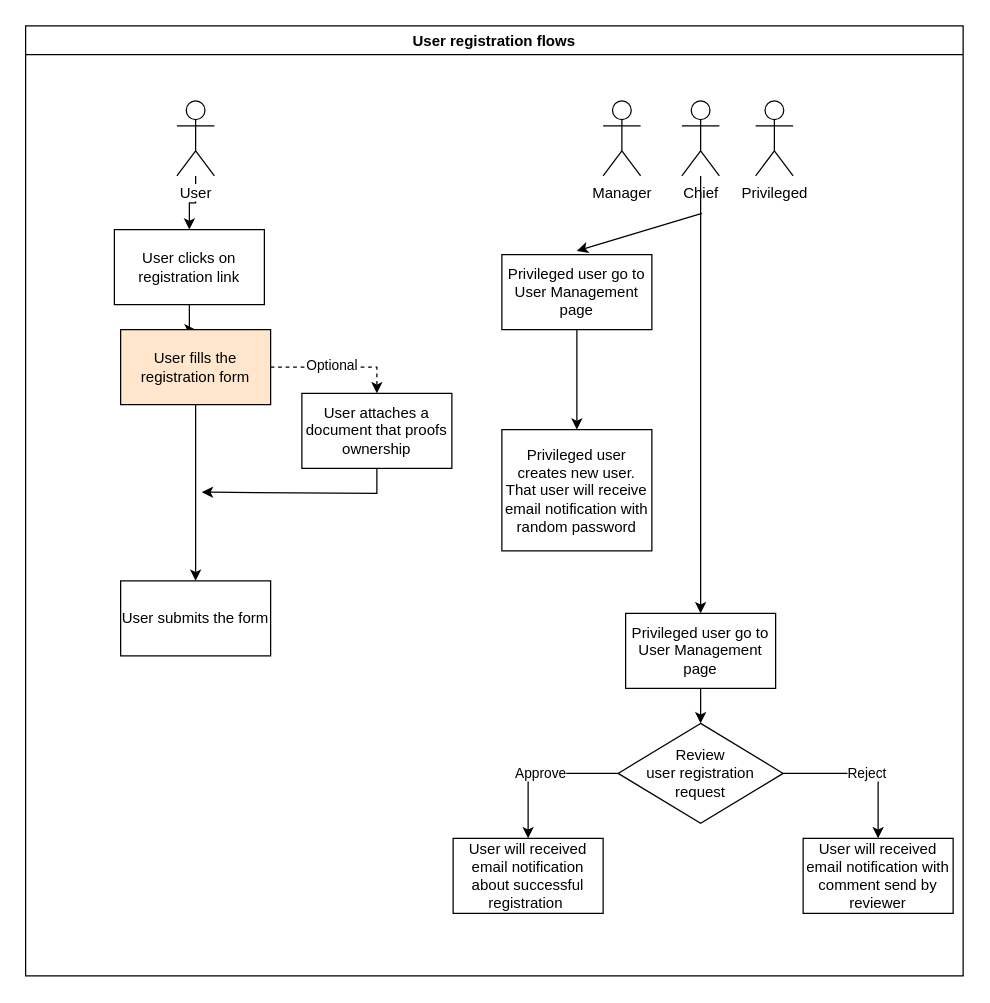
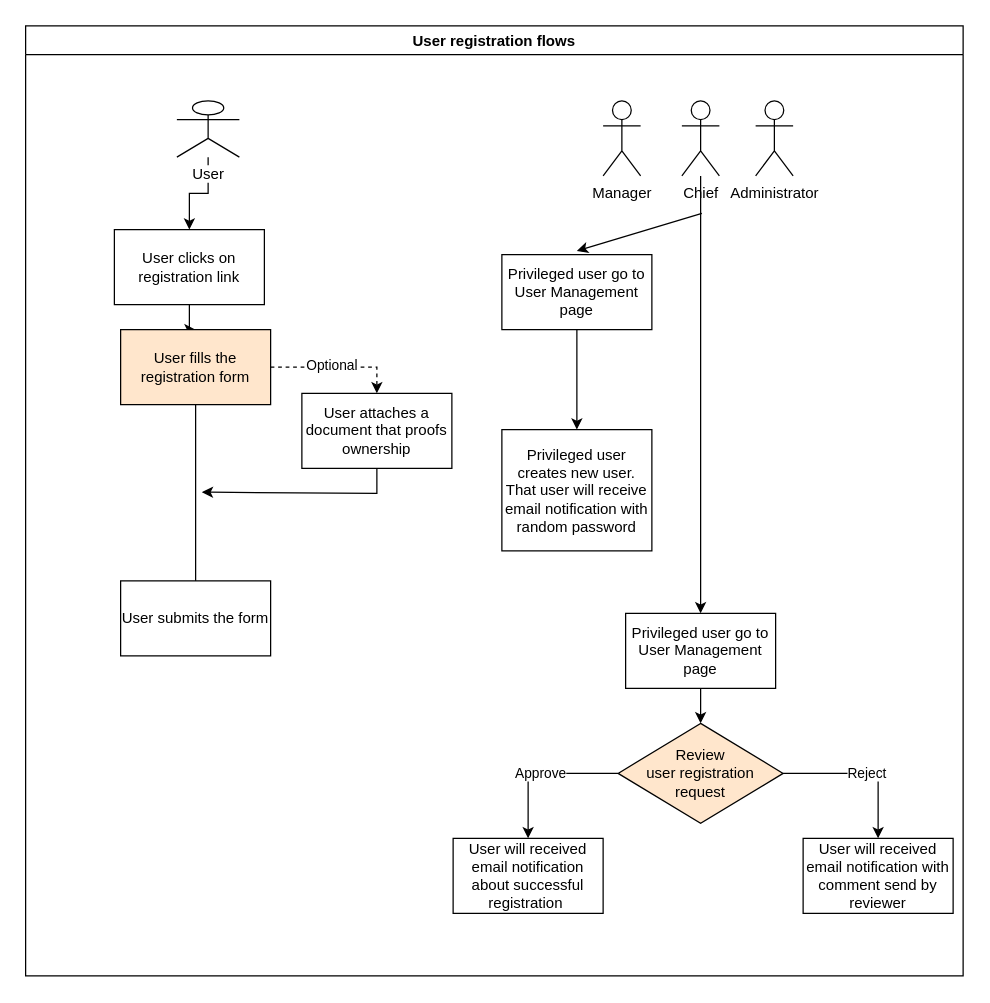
(196, 138) -> (208, 129)
(775, 193) -> (775, 193)
(196, 571) -> (196, 574)
(701, 773) -> (701, 773)
